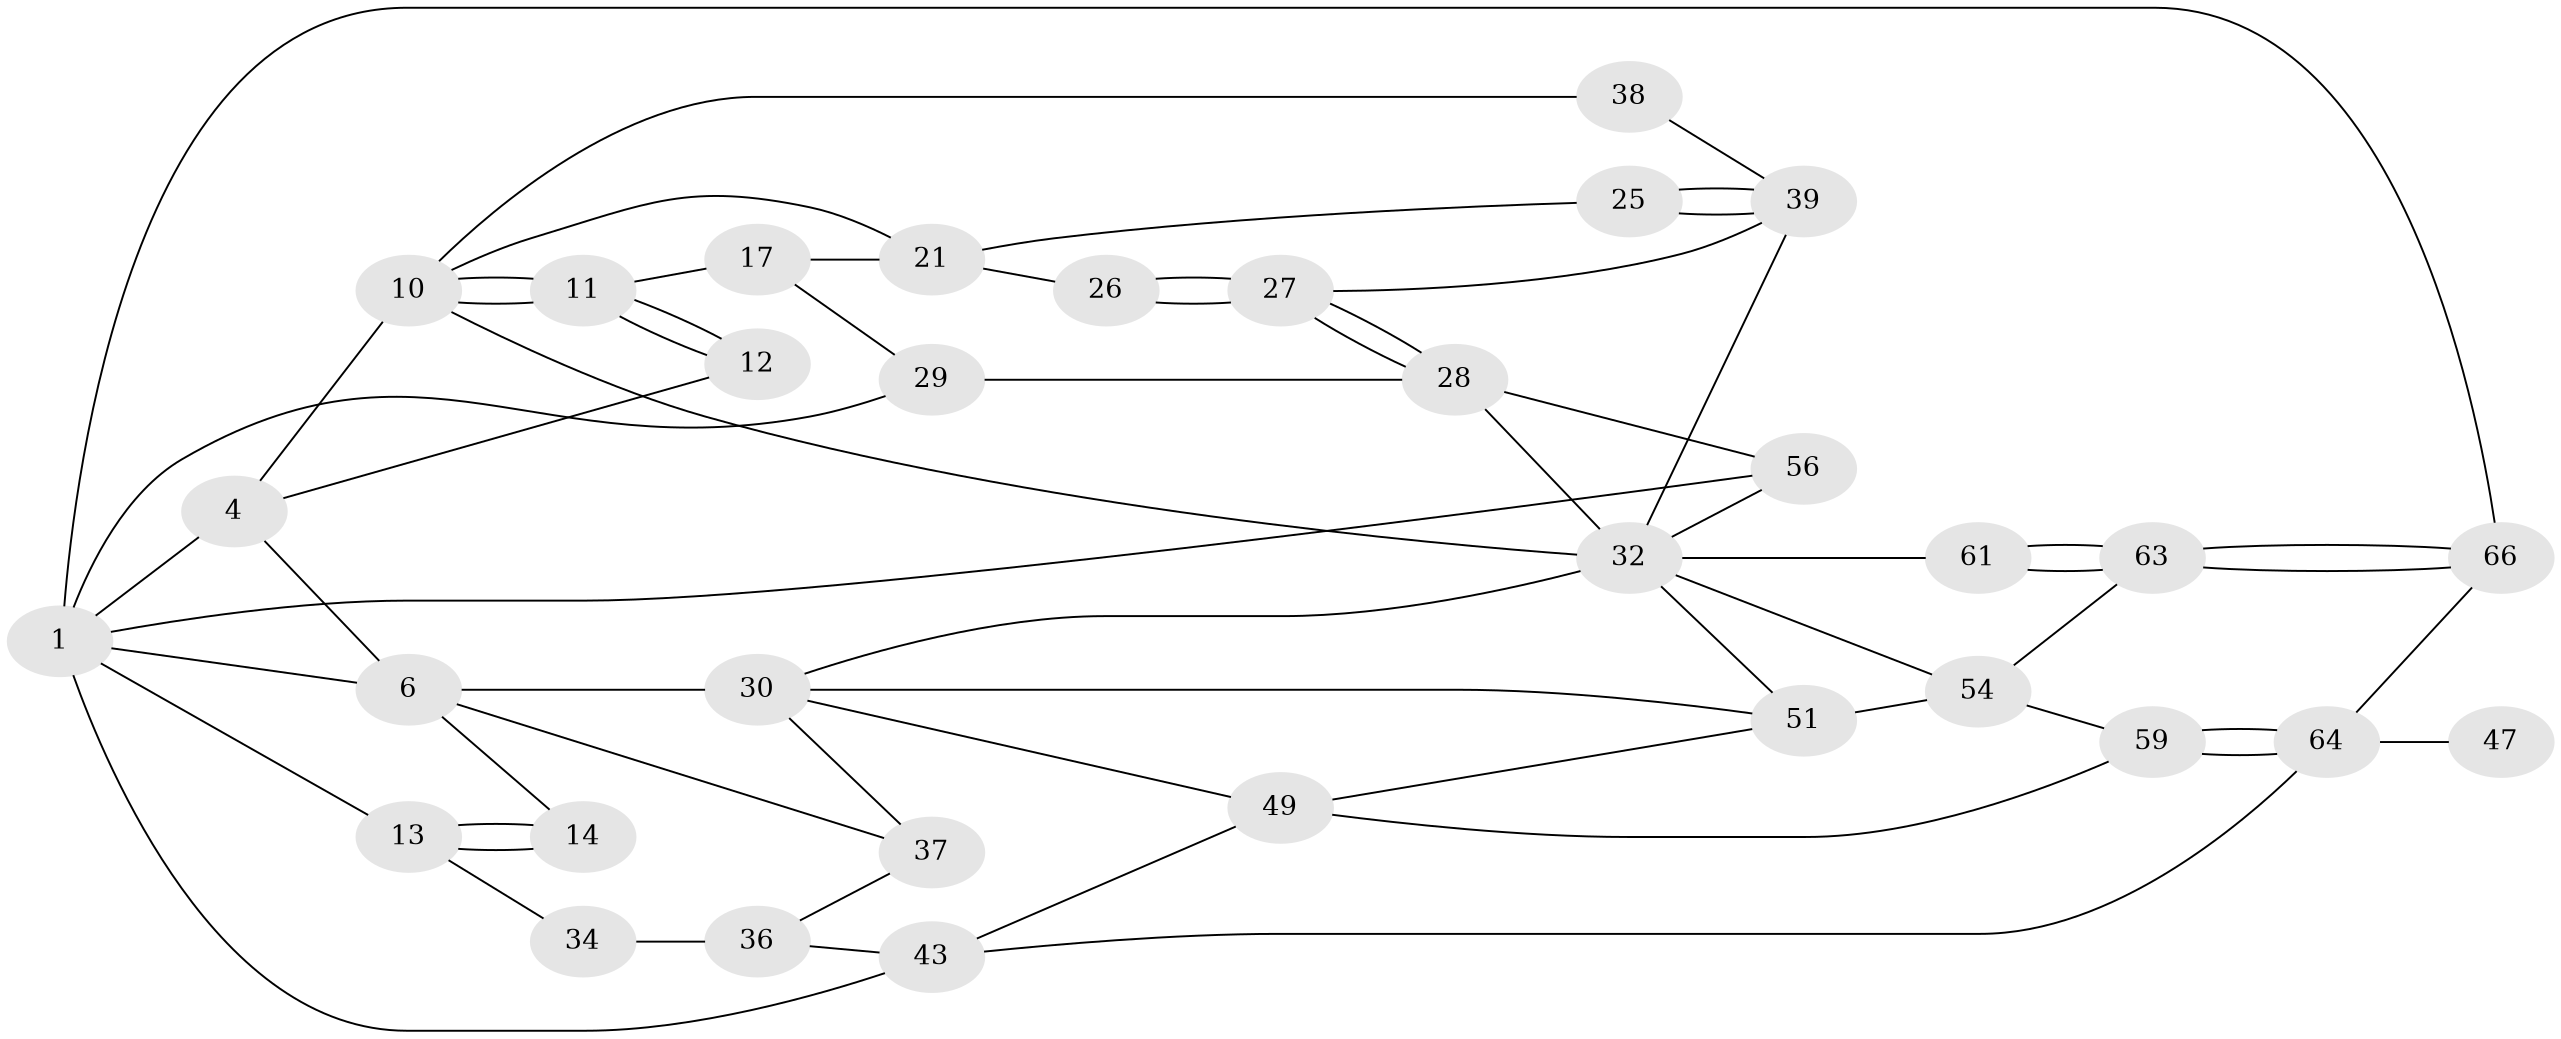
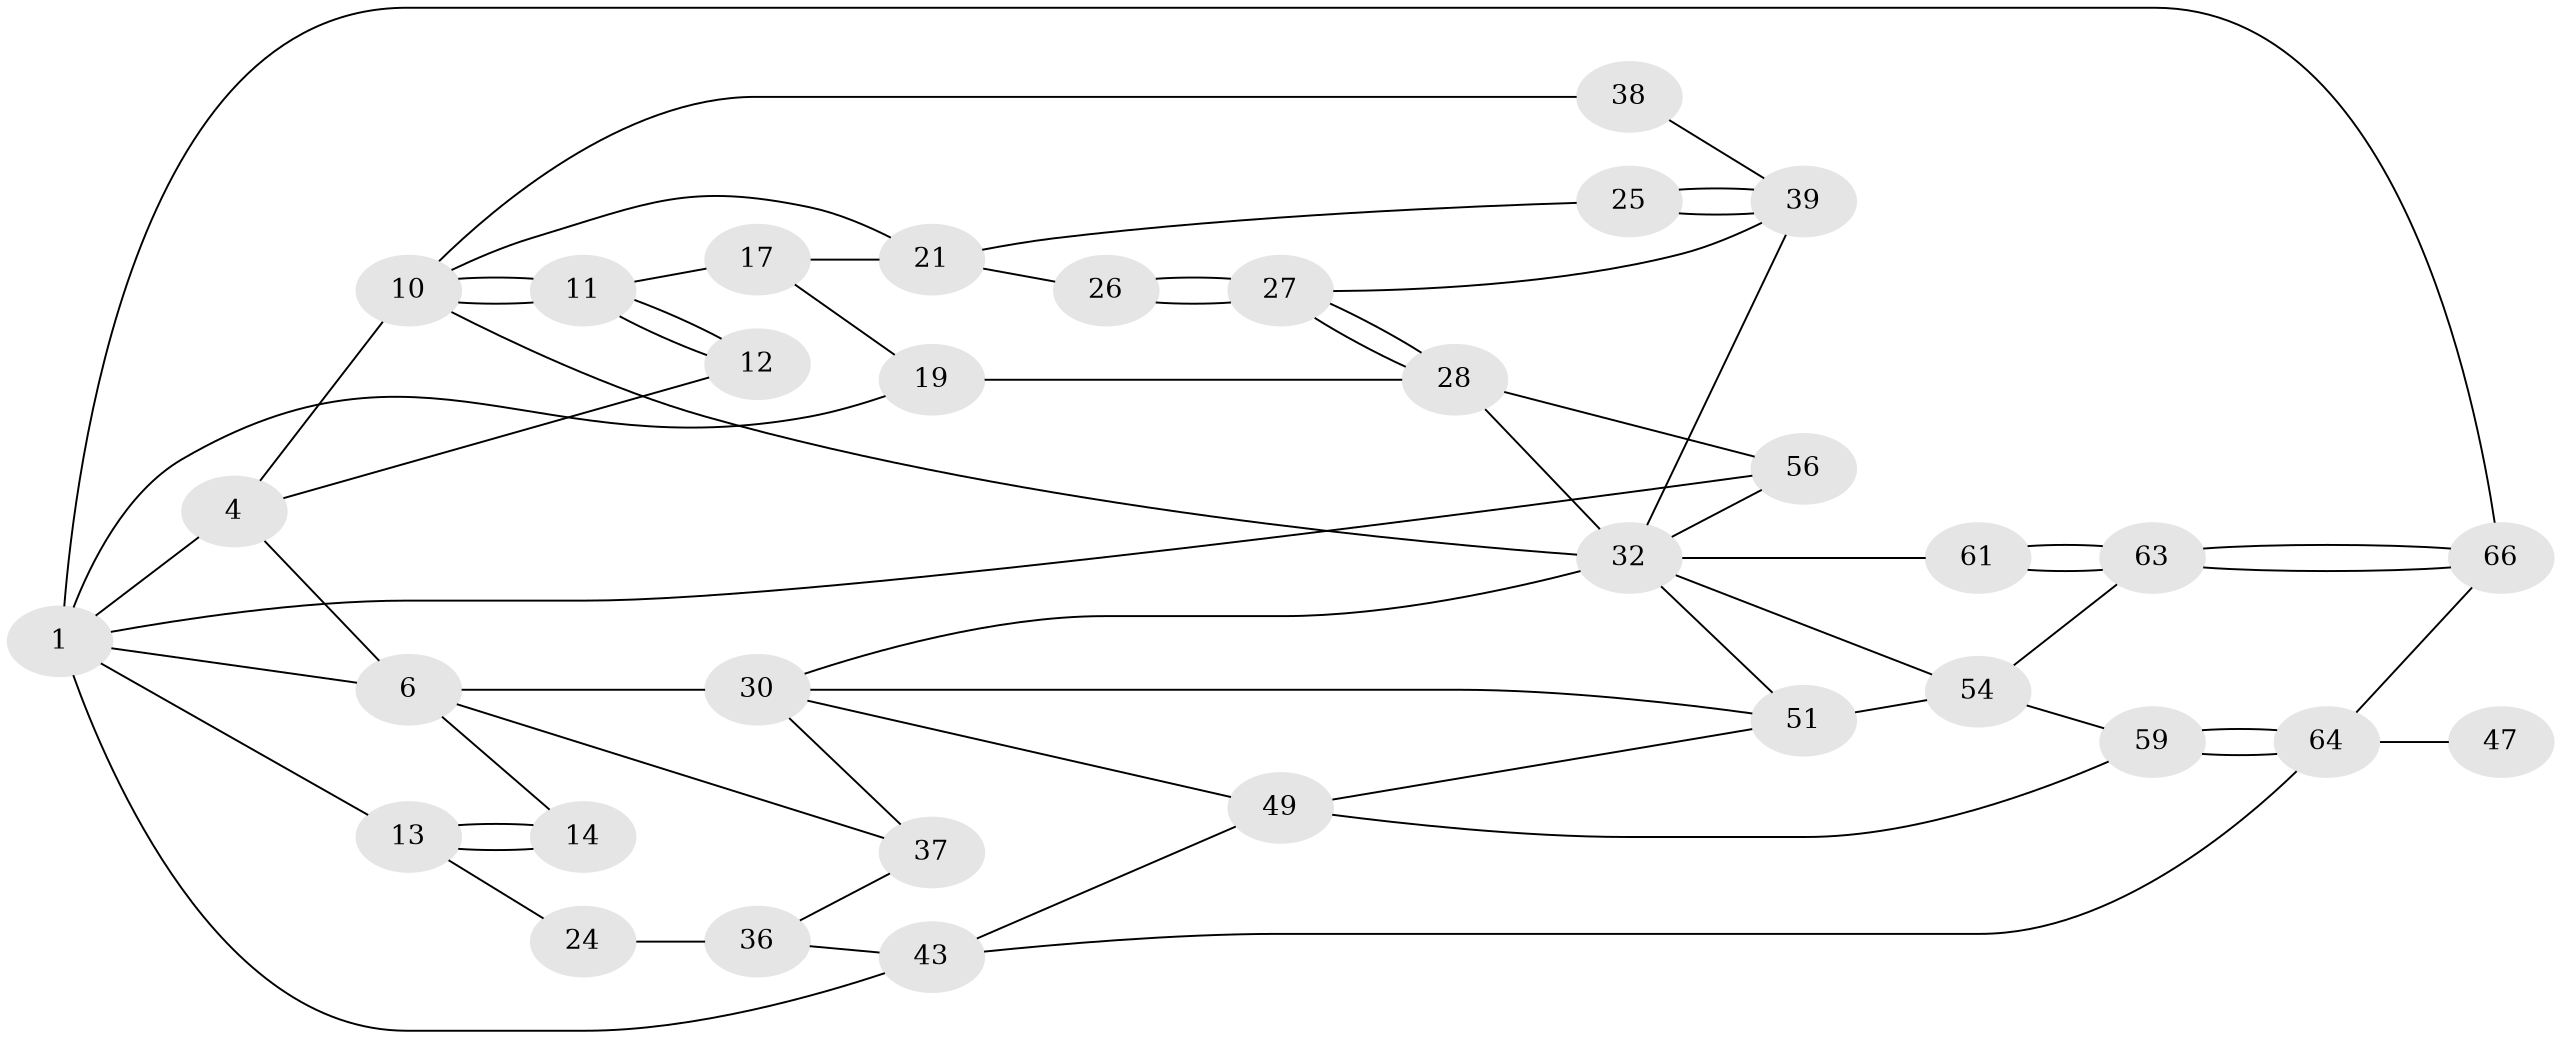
(932, 380) -> (932, 380)
(583, 942) -> (583, 942)
